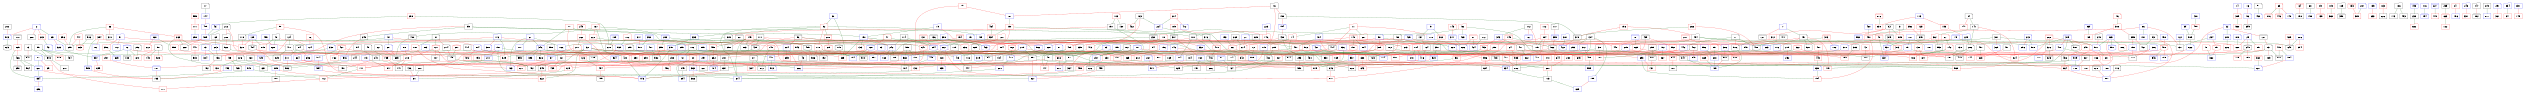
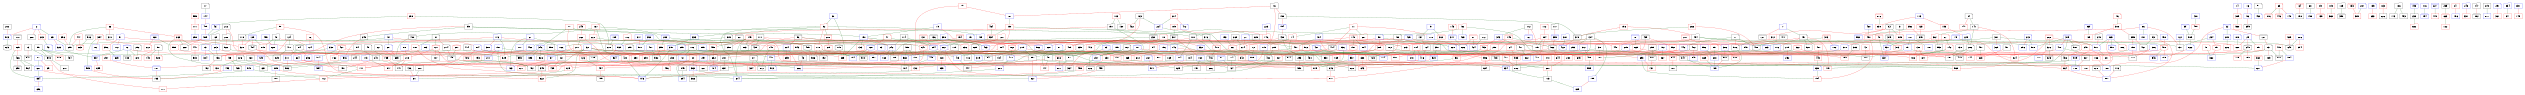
(535, 42) -> none
none -> (530, 48)
